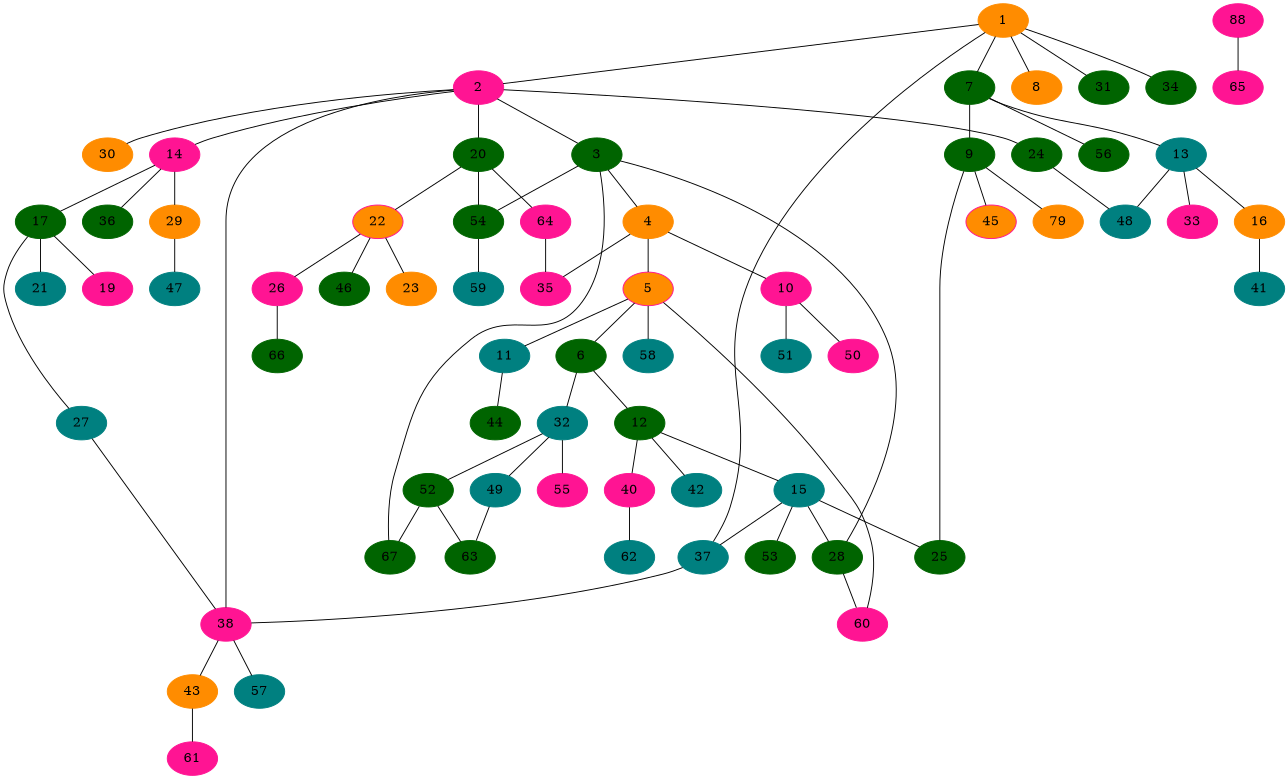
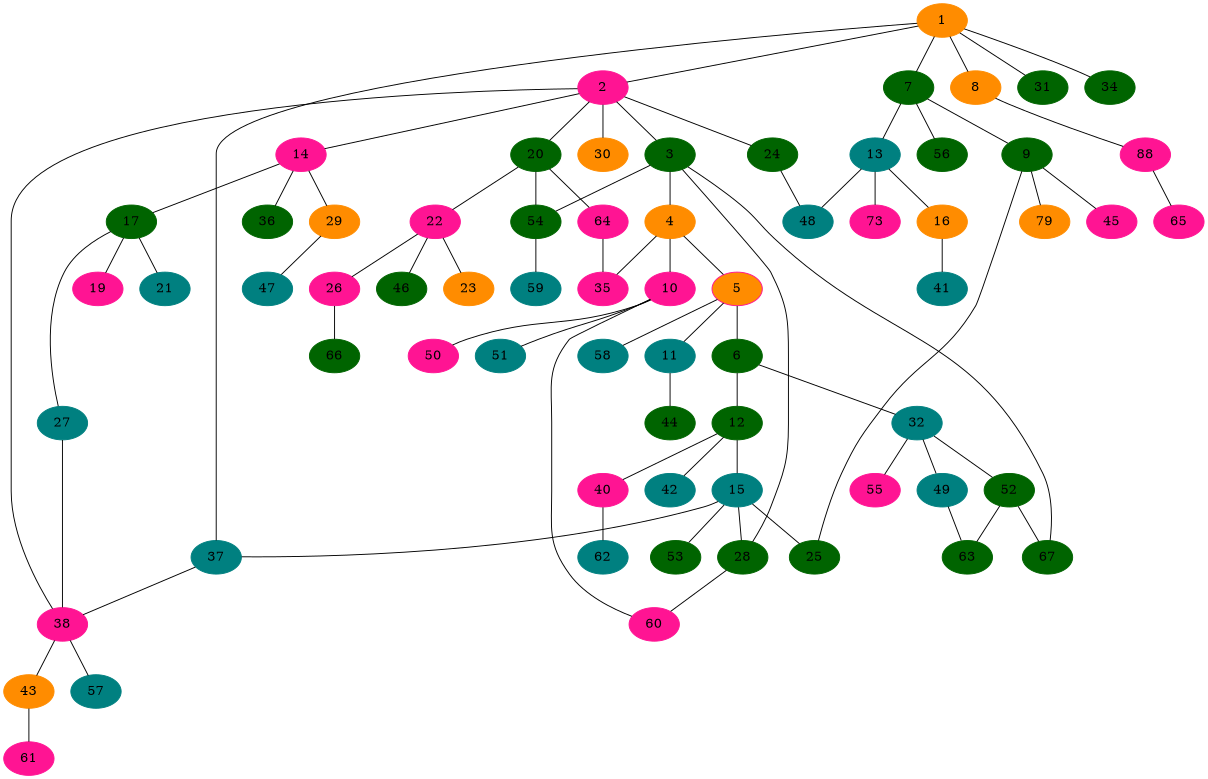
none -> (1059, 124)
(378, 222) -> (435, 222)
(991, 222) -> (1112, 222)
(1192, 222) -> (875, 222)
(802, 437) -> (552, 450)
